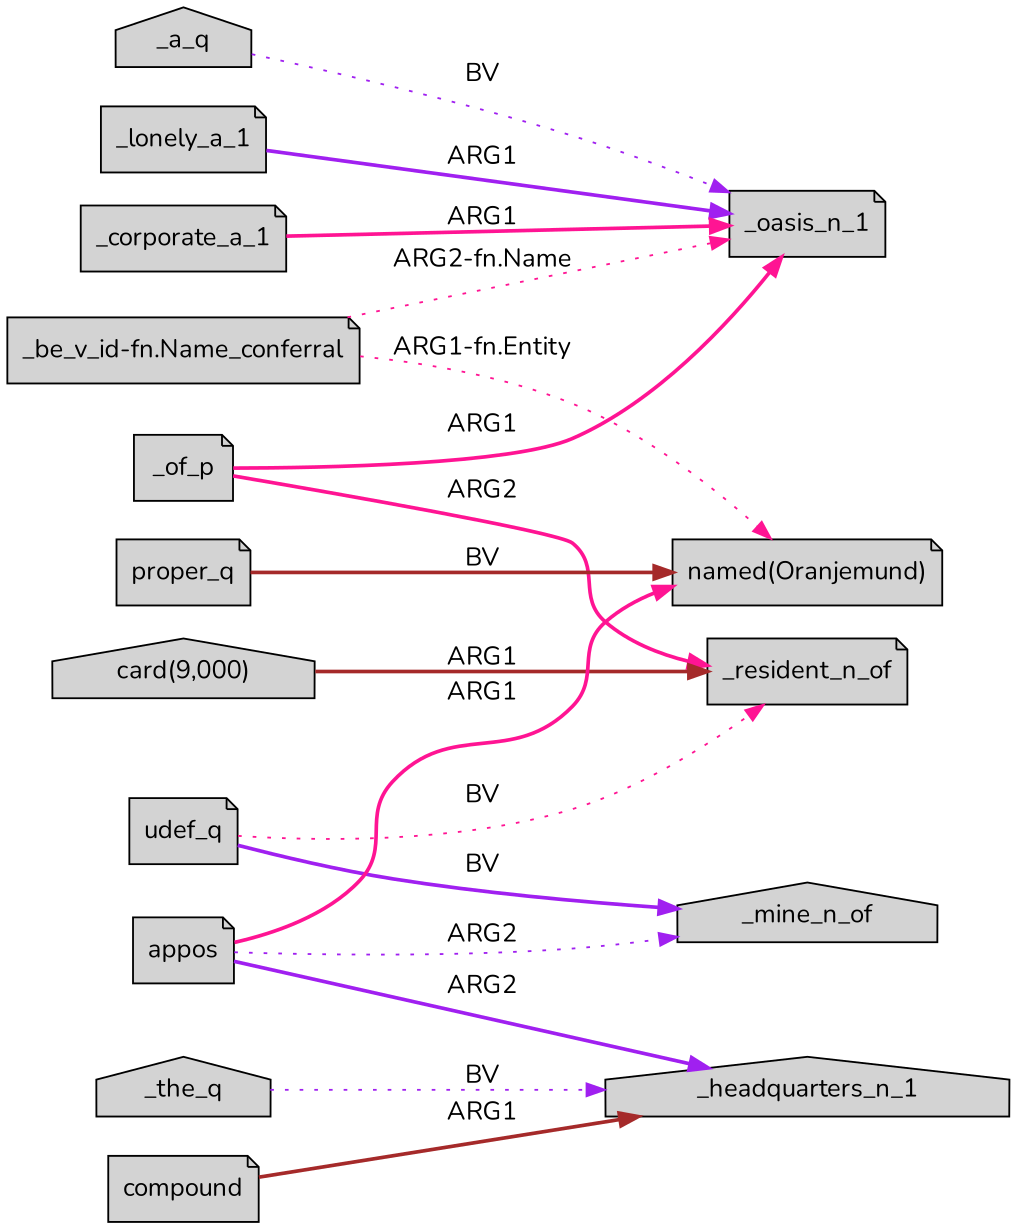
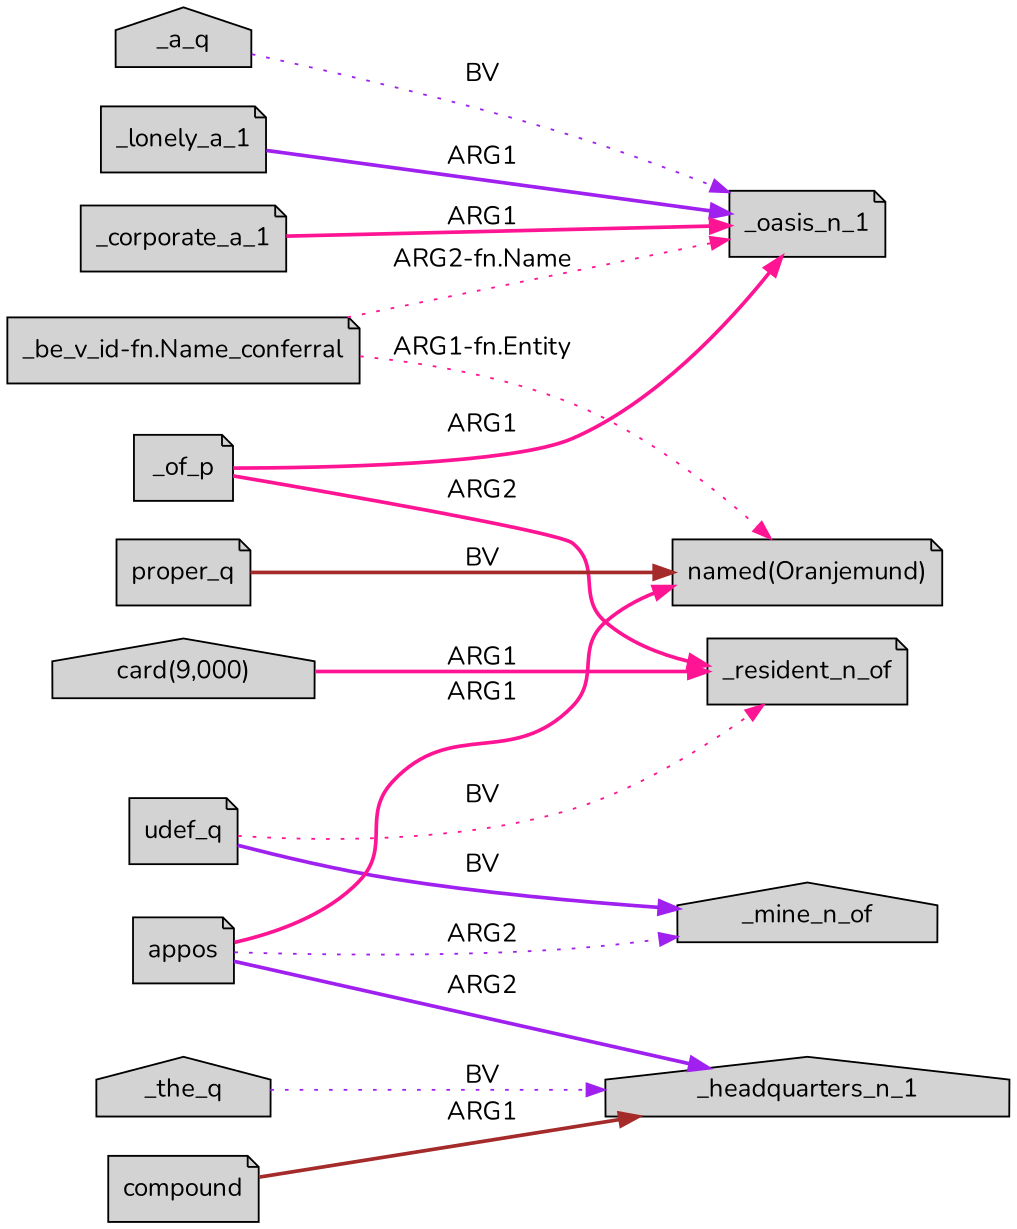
(502, 672) -> (502, 672)
